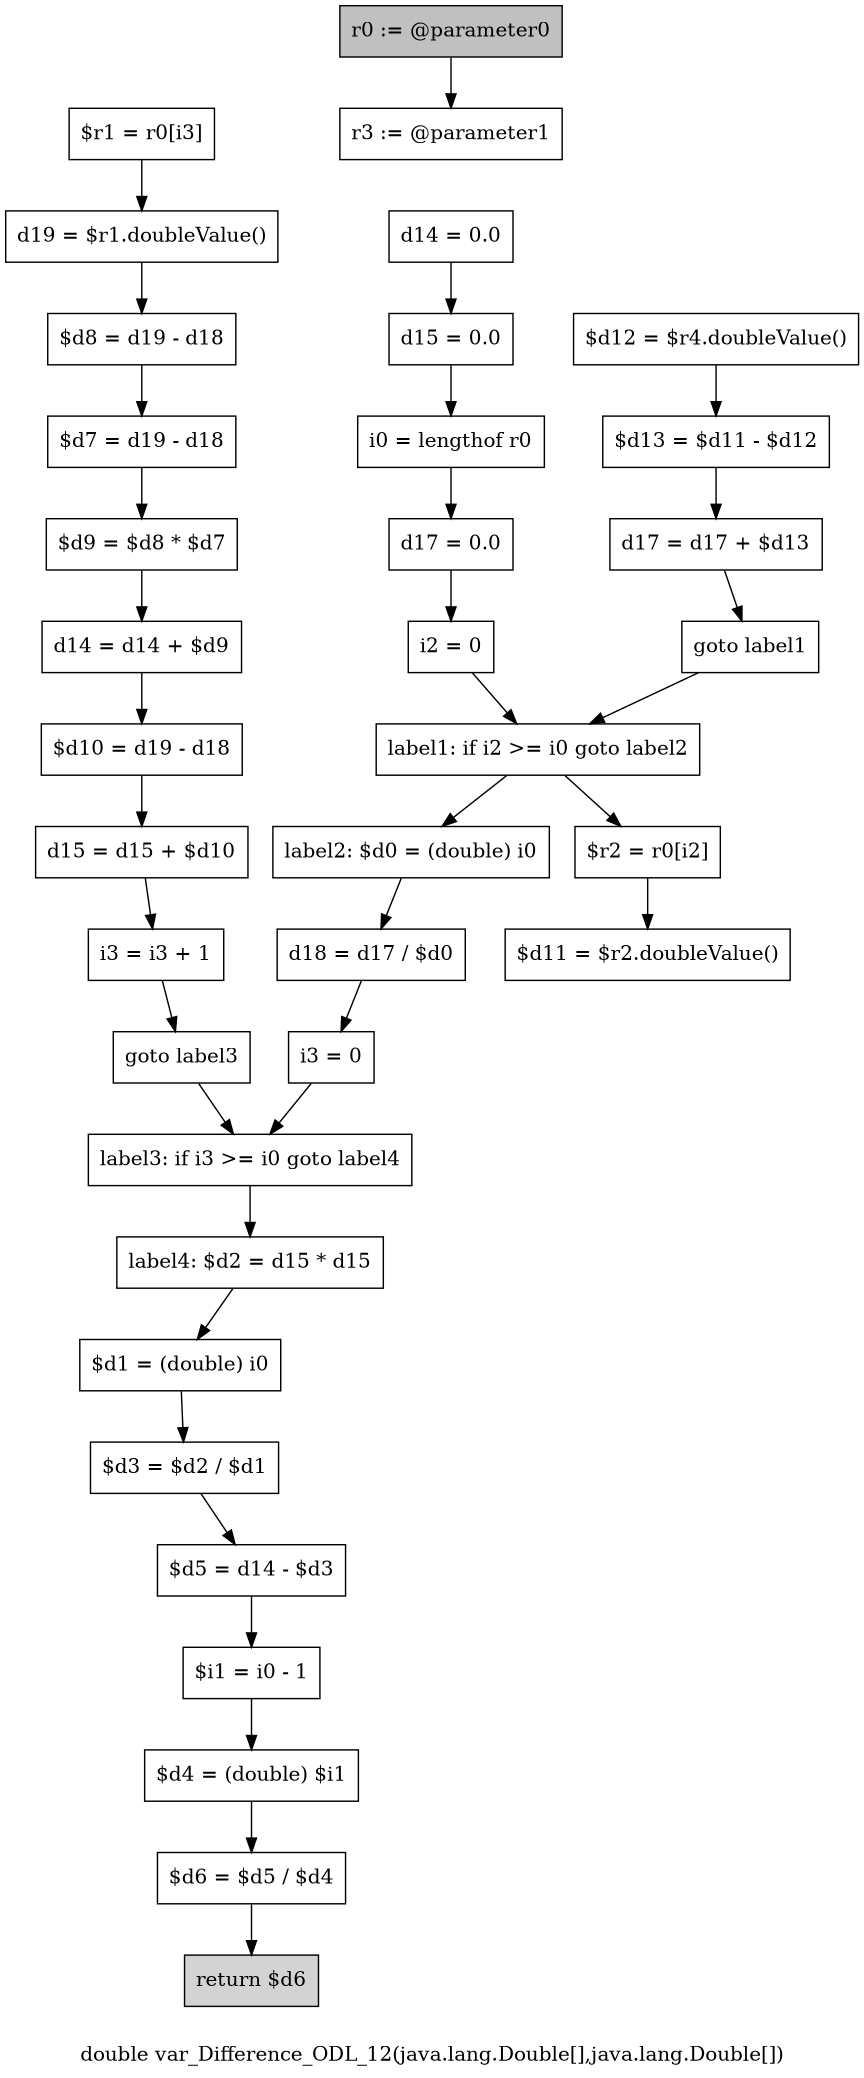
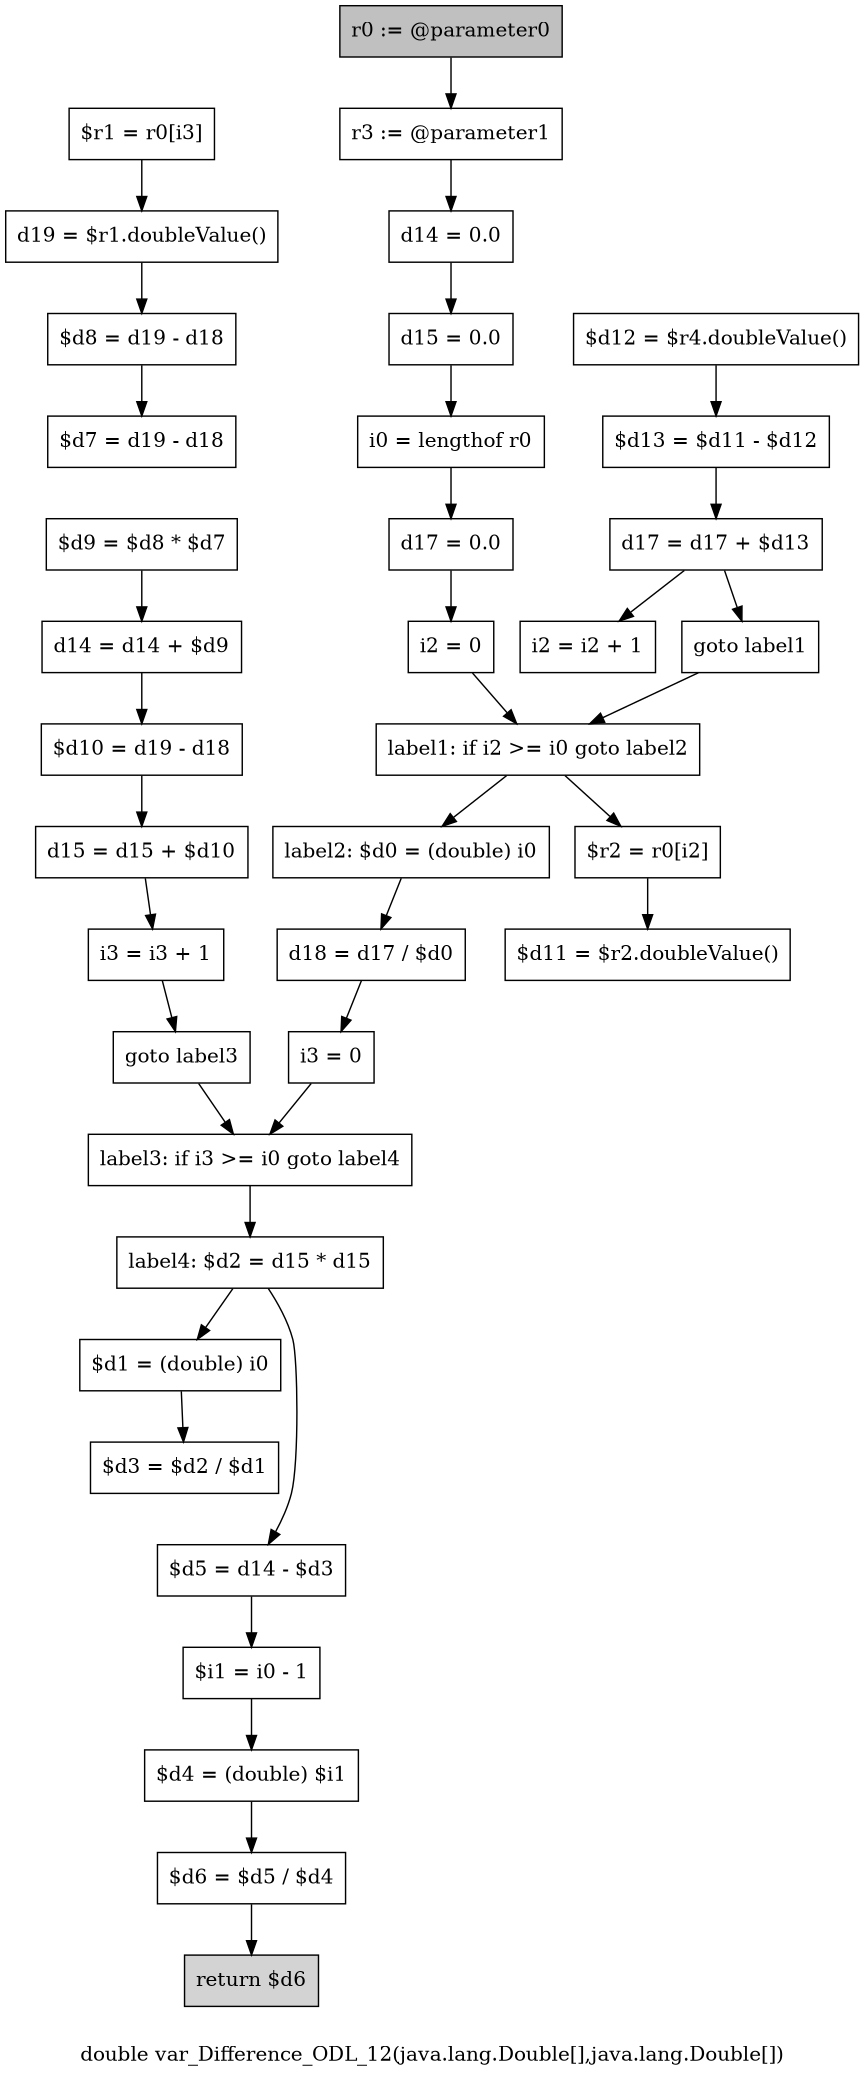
none -> (451, 178)
(142, 486) -> none
none -> (588, 647)
(214, 1513) -> (297, 1409)
